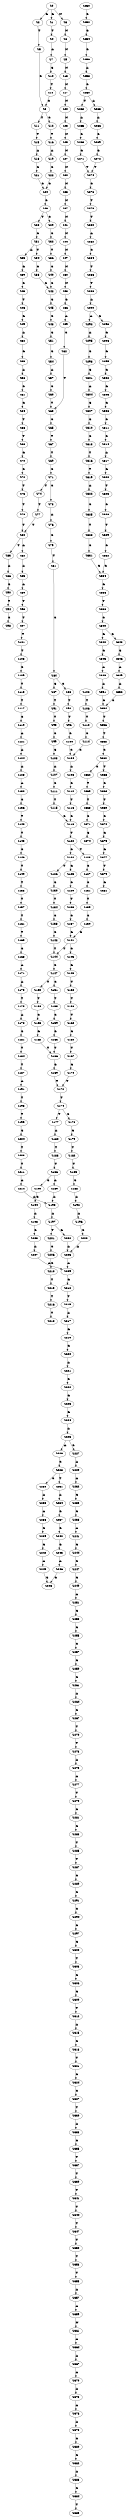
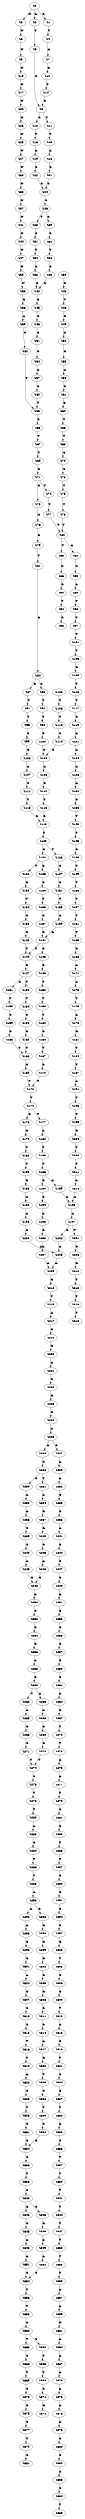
(22, 258) -> none
none -> (34, 1593)
